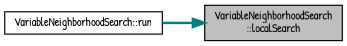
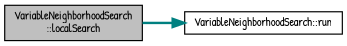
(178, 23) -> (158, 23)
